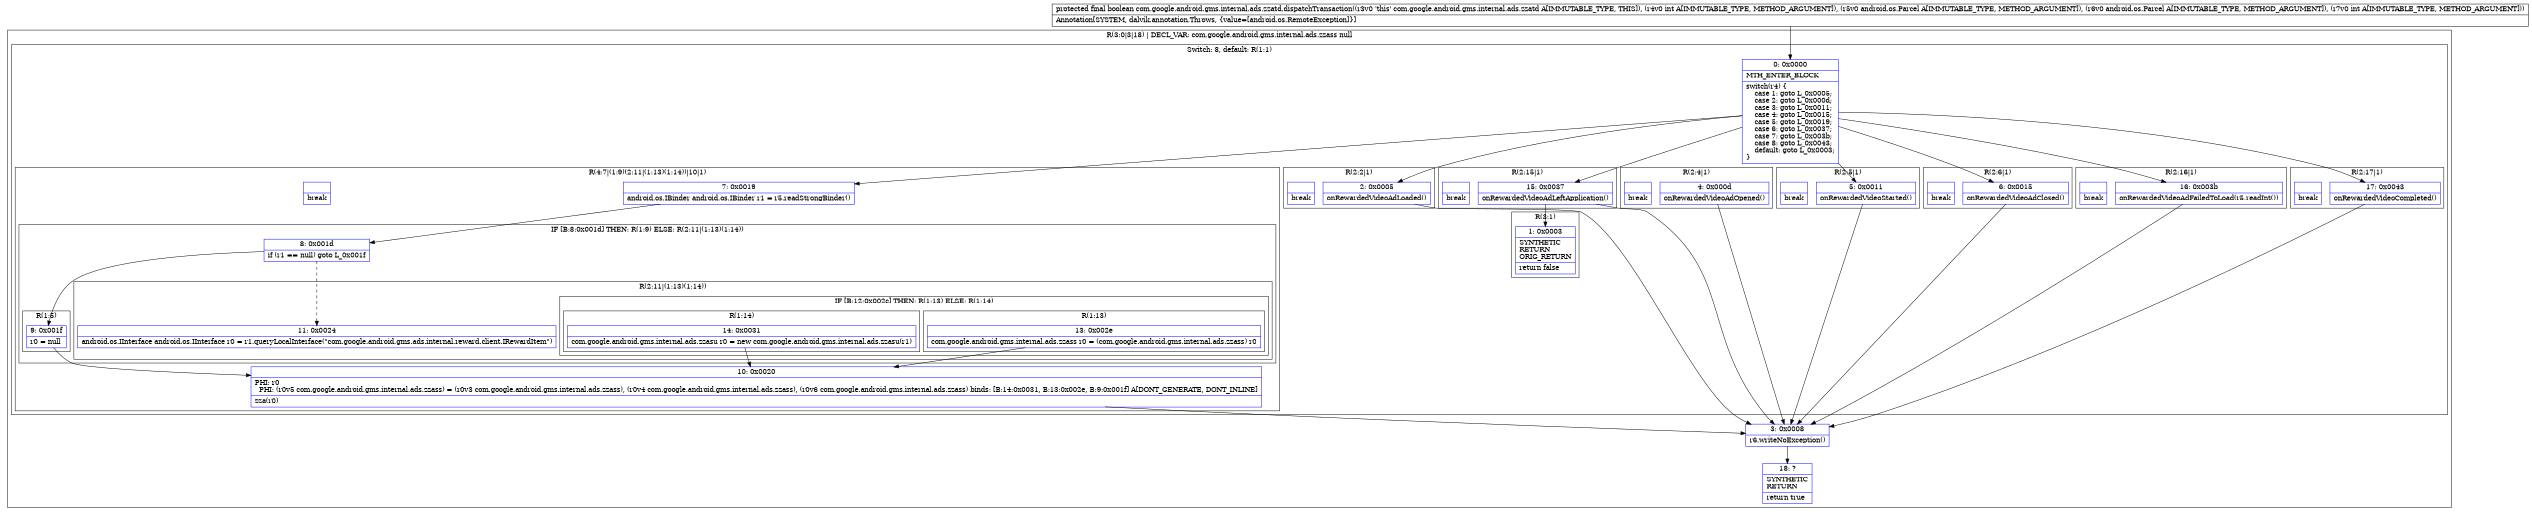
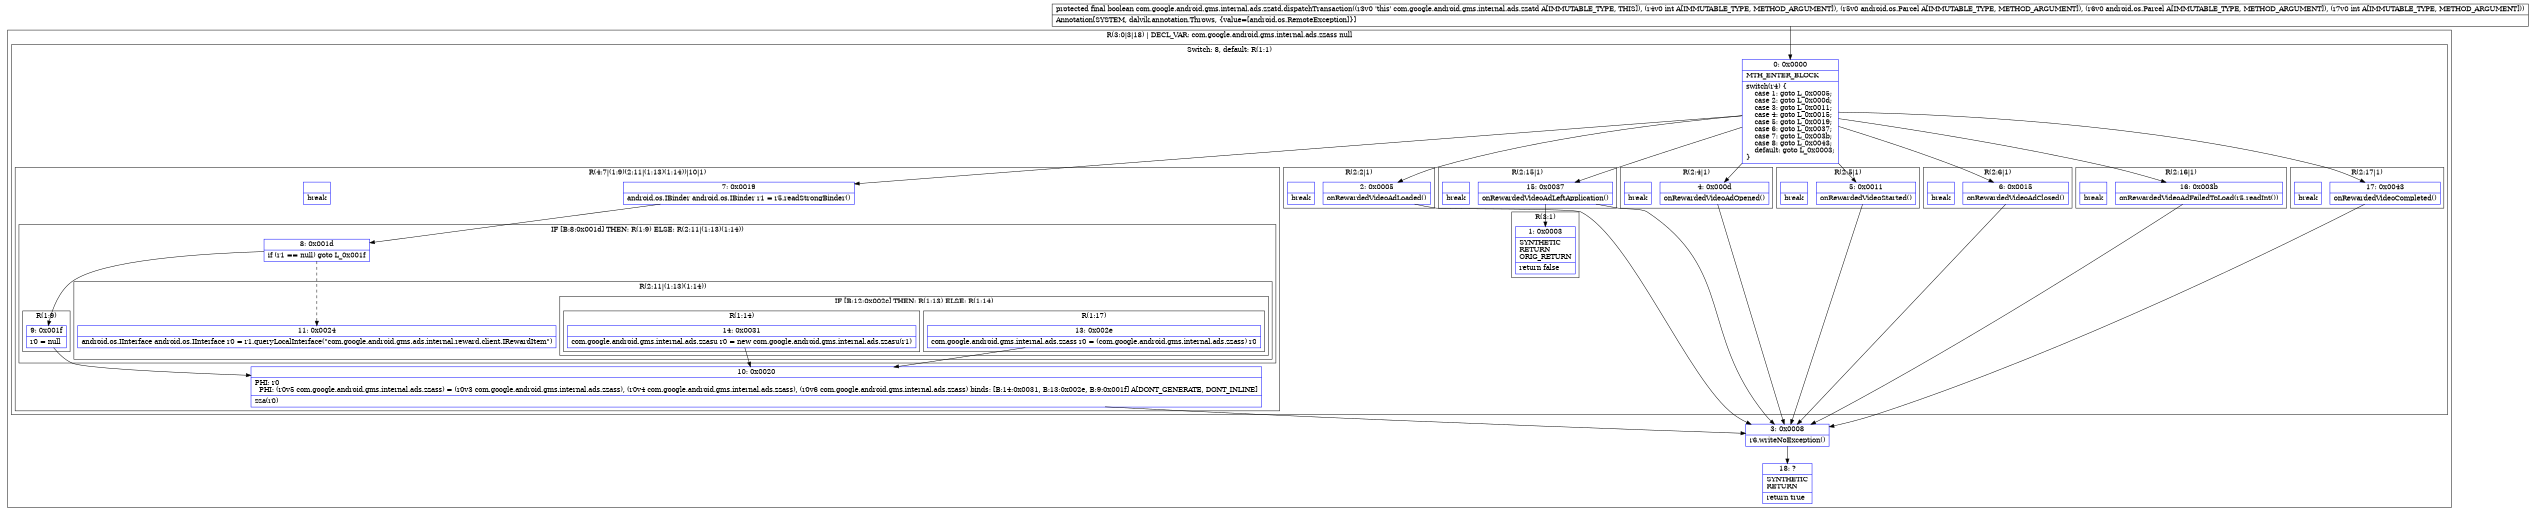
none -> (1735, 171)
(46, 316) -> (46, 316)
(1094, 316) -> (1094, 316)
